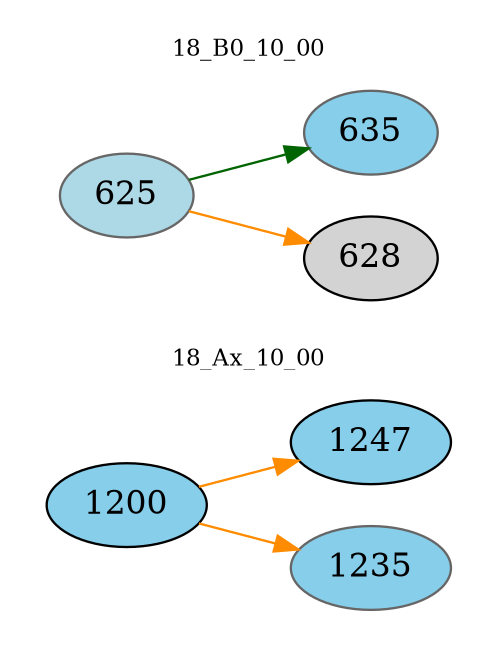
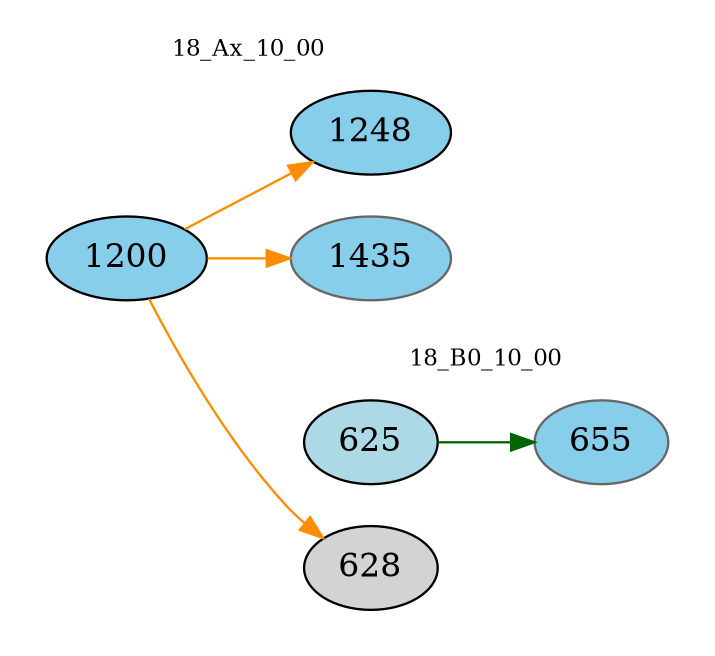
(371, 133) -> (601, 442)
(127, 196) -> (371, 442)
(237, 224) -> (218, 417)
(371, 442) -> (371, 133)
(371, 568) -> (371, 258)
